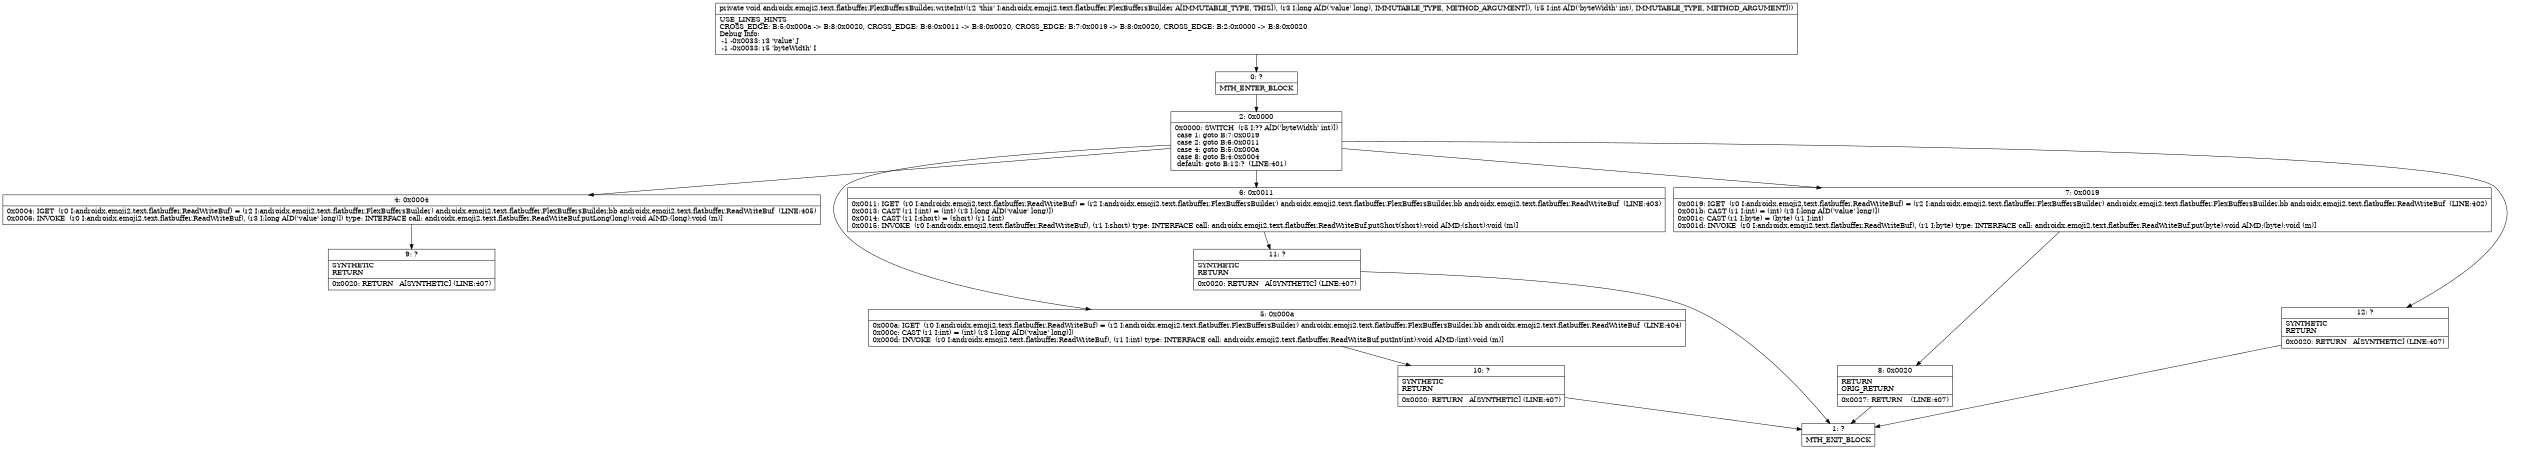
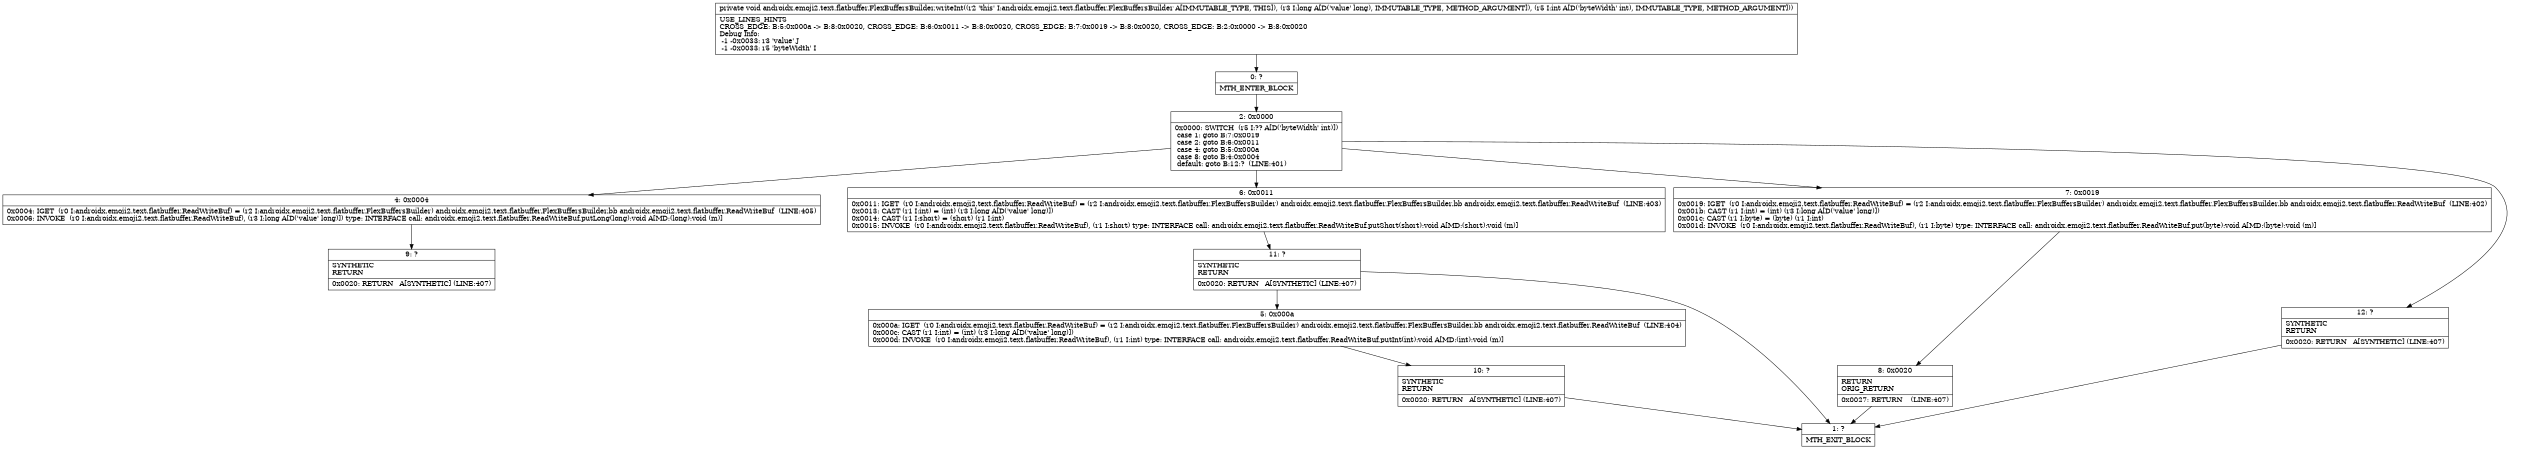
(854, 182) -> (1277, 297)
